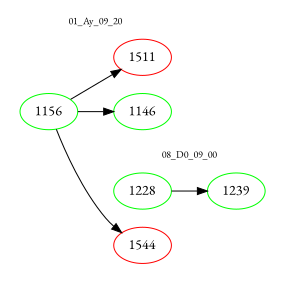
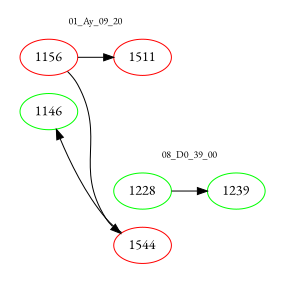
(49, 112) -> (49, 57)
(91, 112) -> (85, 189)
(189, 155) -> (189, 155)
